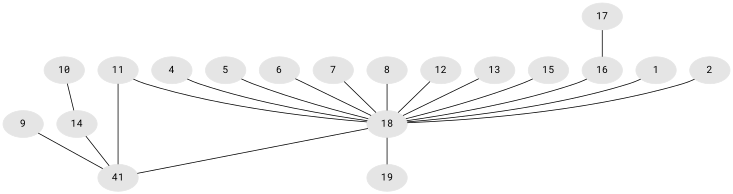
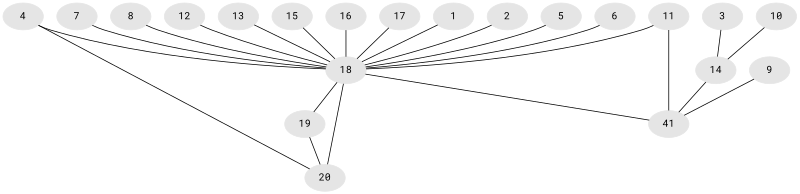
none -> (723, 16)
(602, 43) -> (373, 43)
none -> (325, 178)
